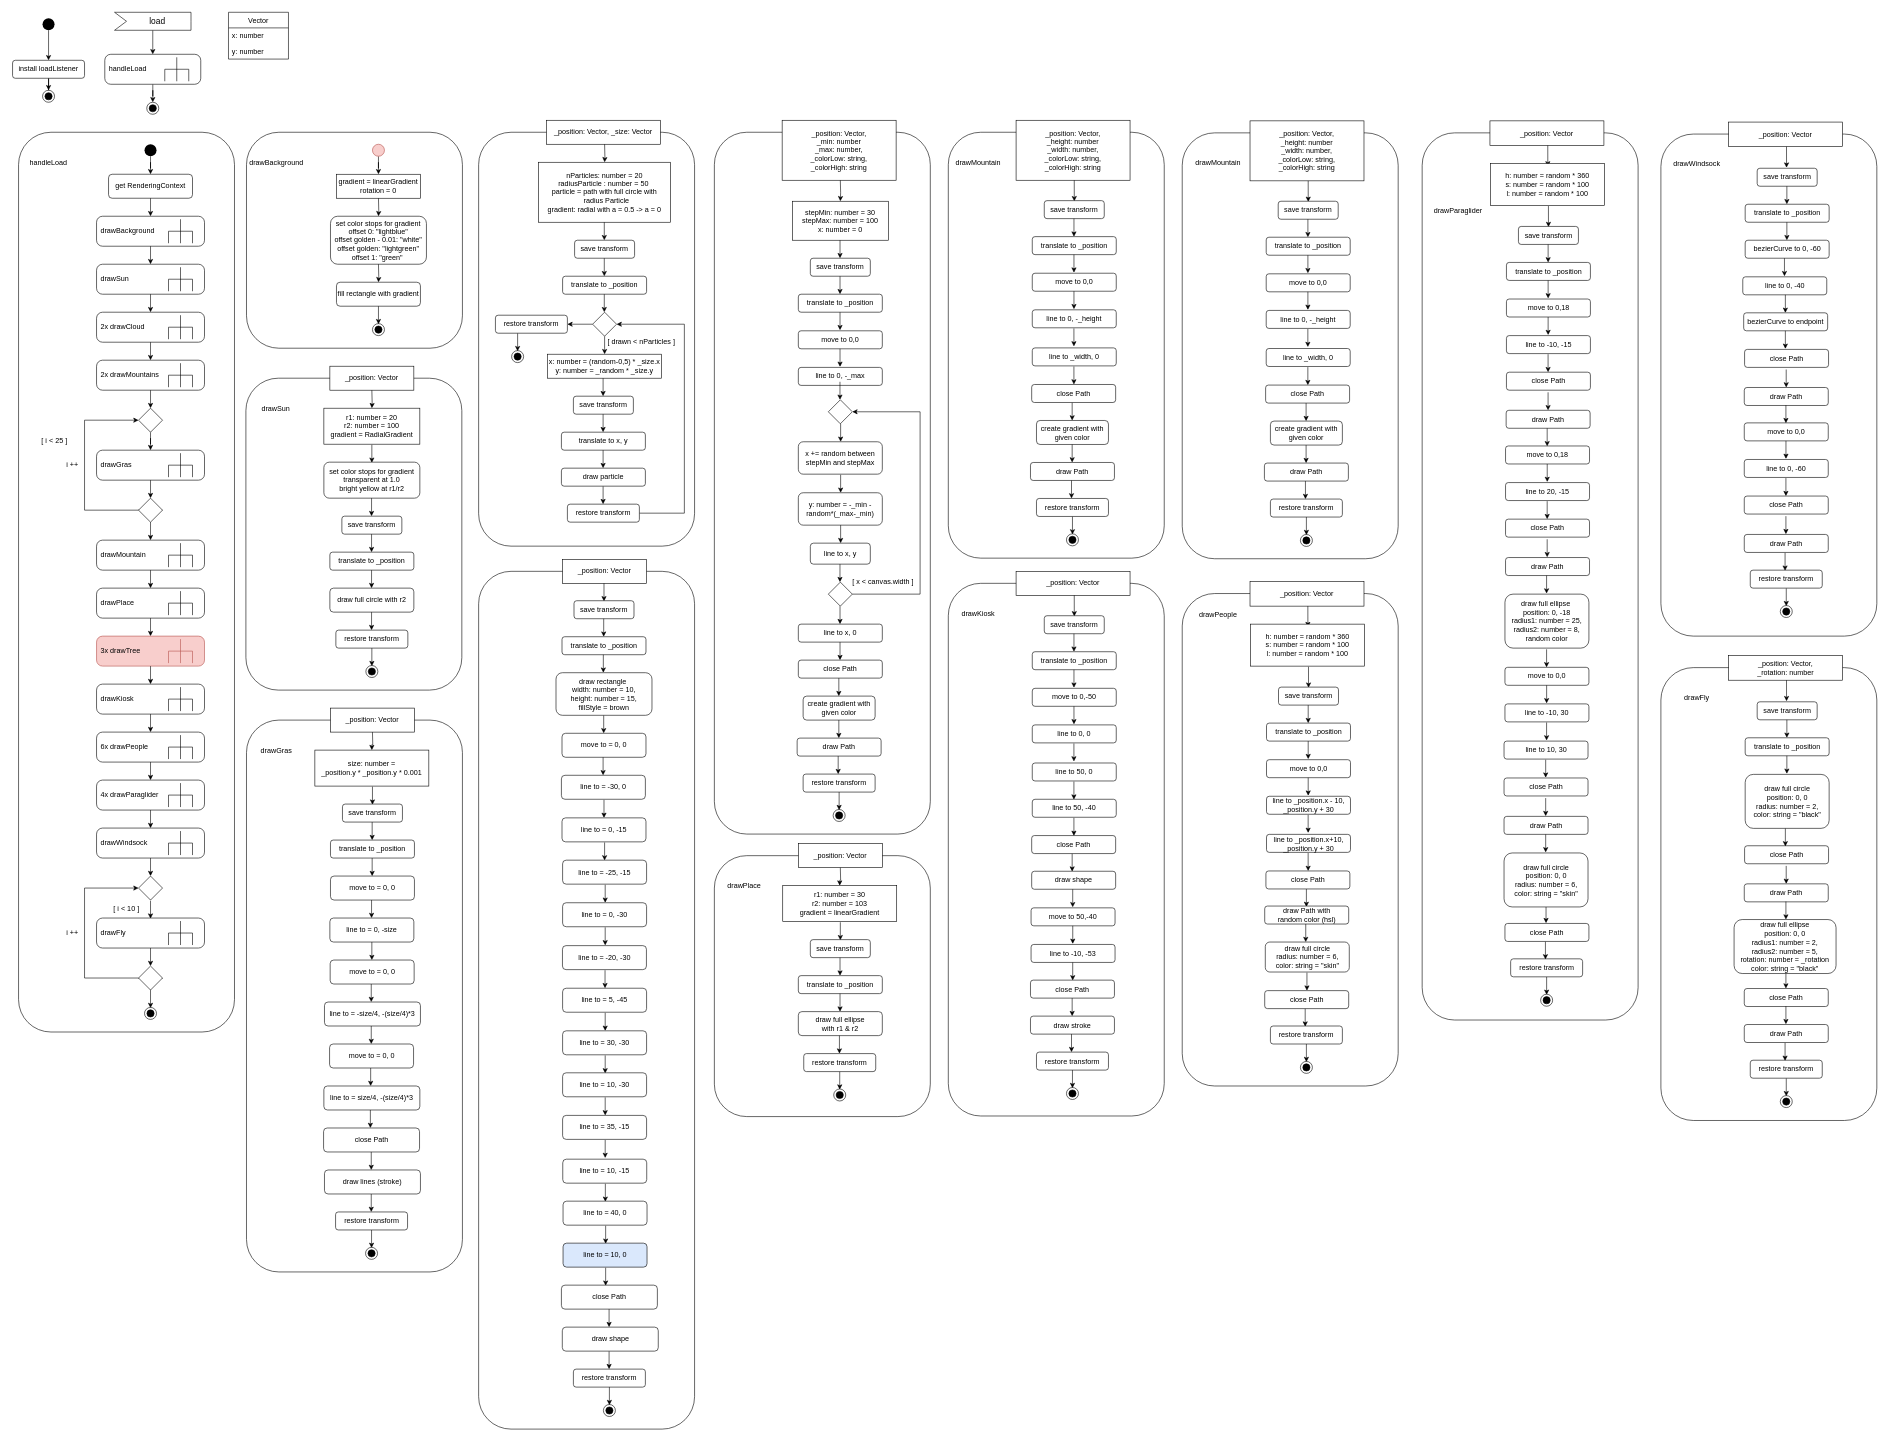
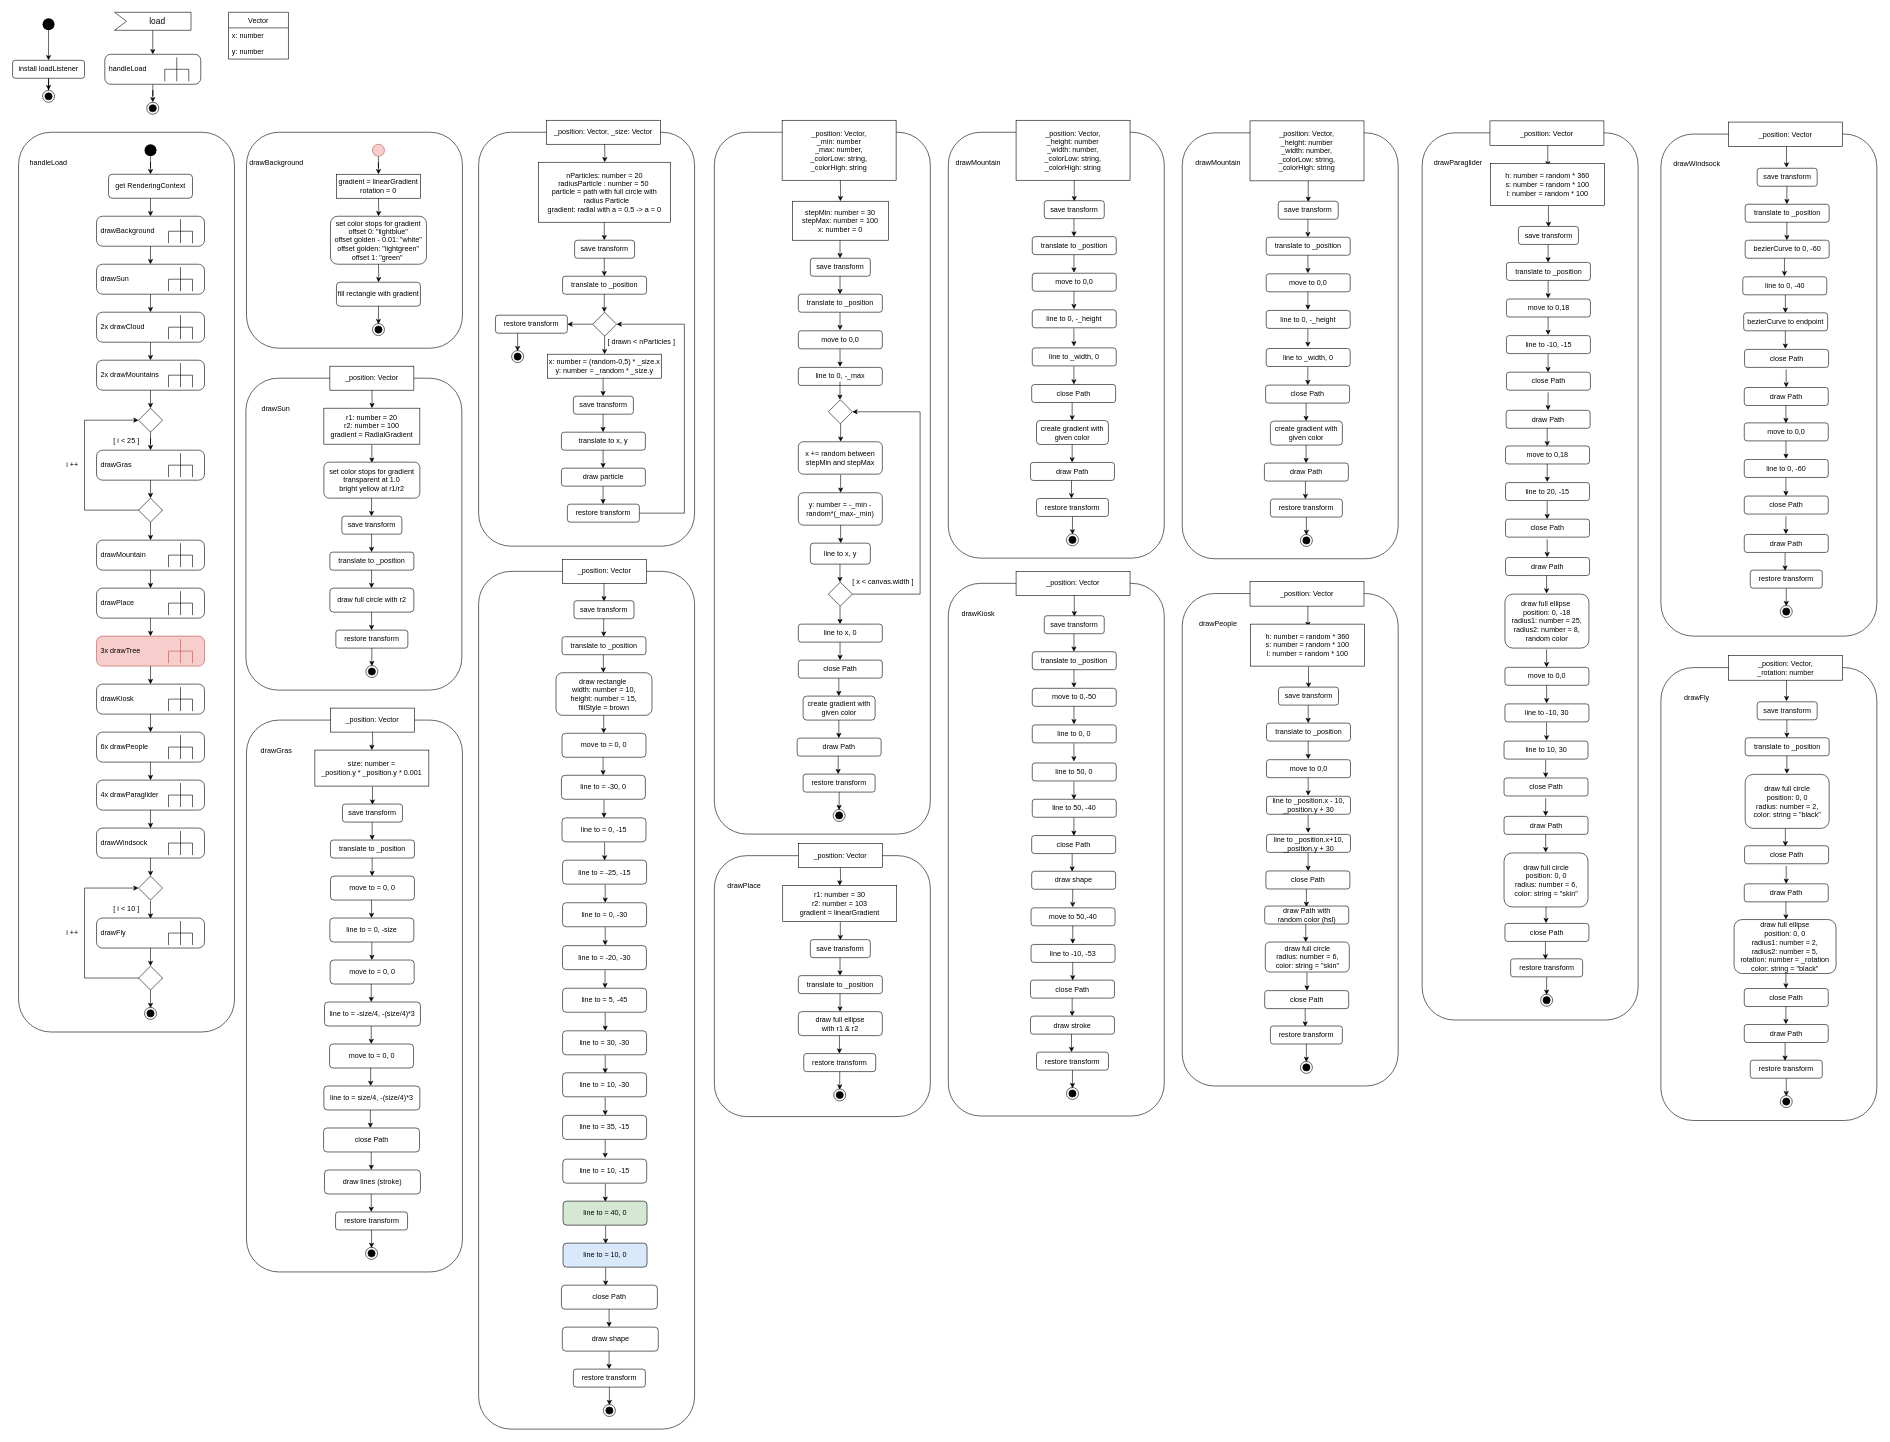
(1458, 211) -> (1458, 163)
(54, 441) -> (126, 441)
(1218, 615) -> (1218, 624)
(605, 1214) -> (605, 1214)
